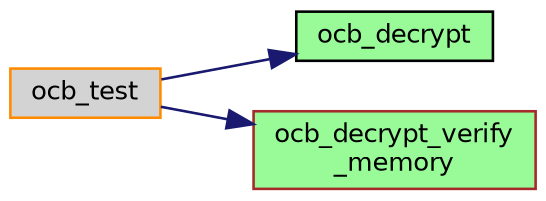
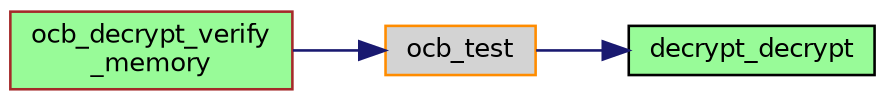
(395, 36) -> (752, 50)
(194, 113) -> (326, 50)
